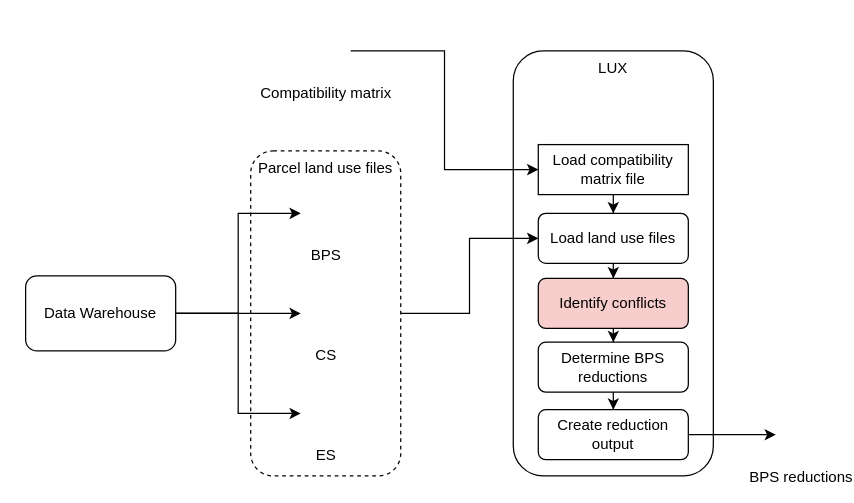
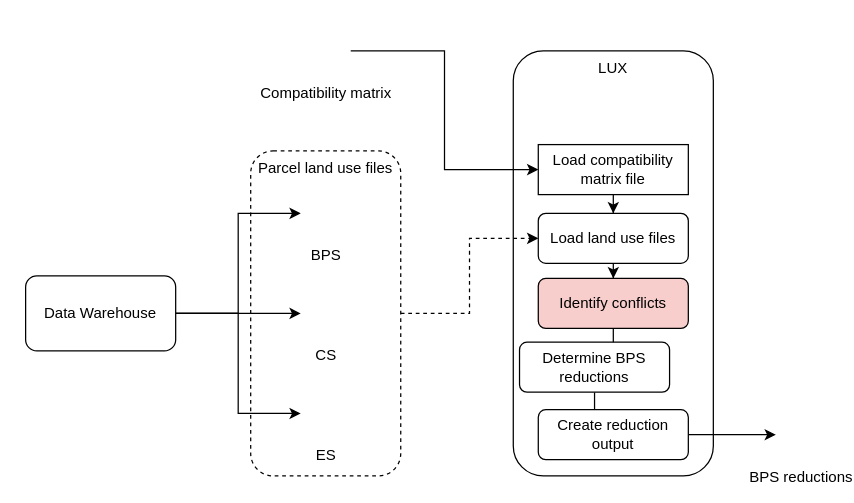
(469, 280) -> (469, 280)
(613, 367) -> (594, 367)
